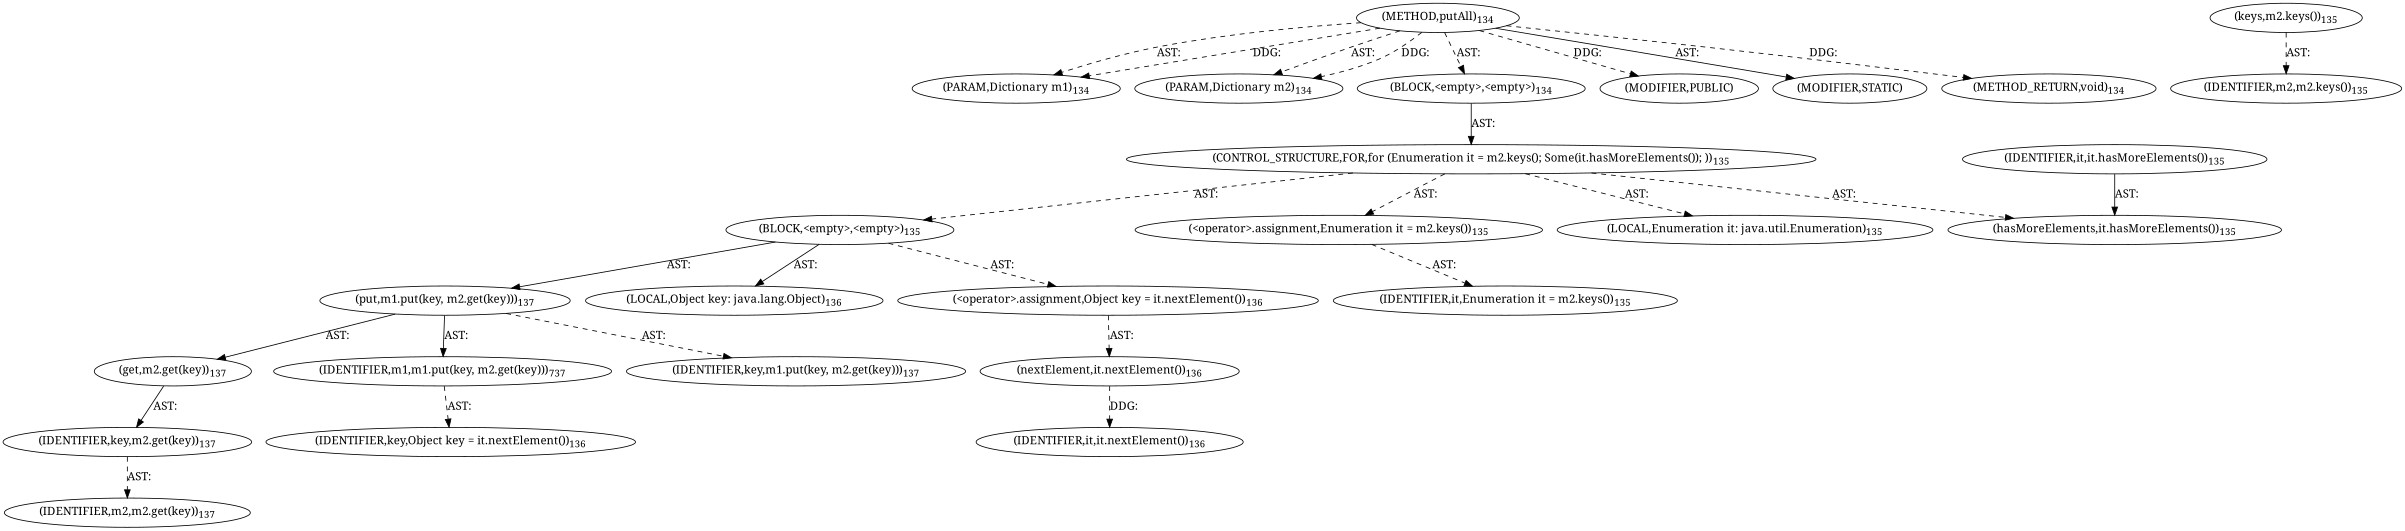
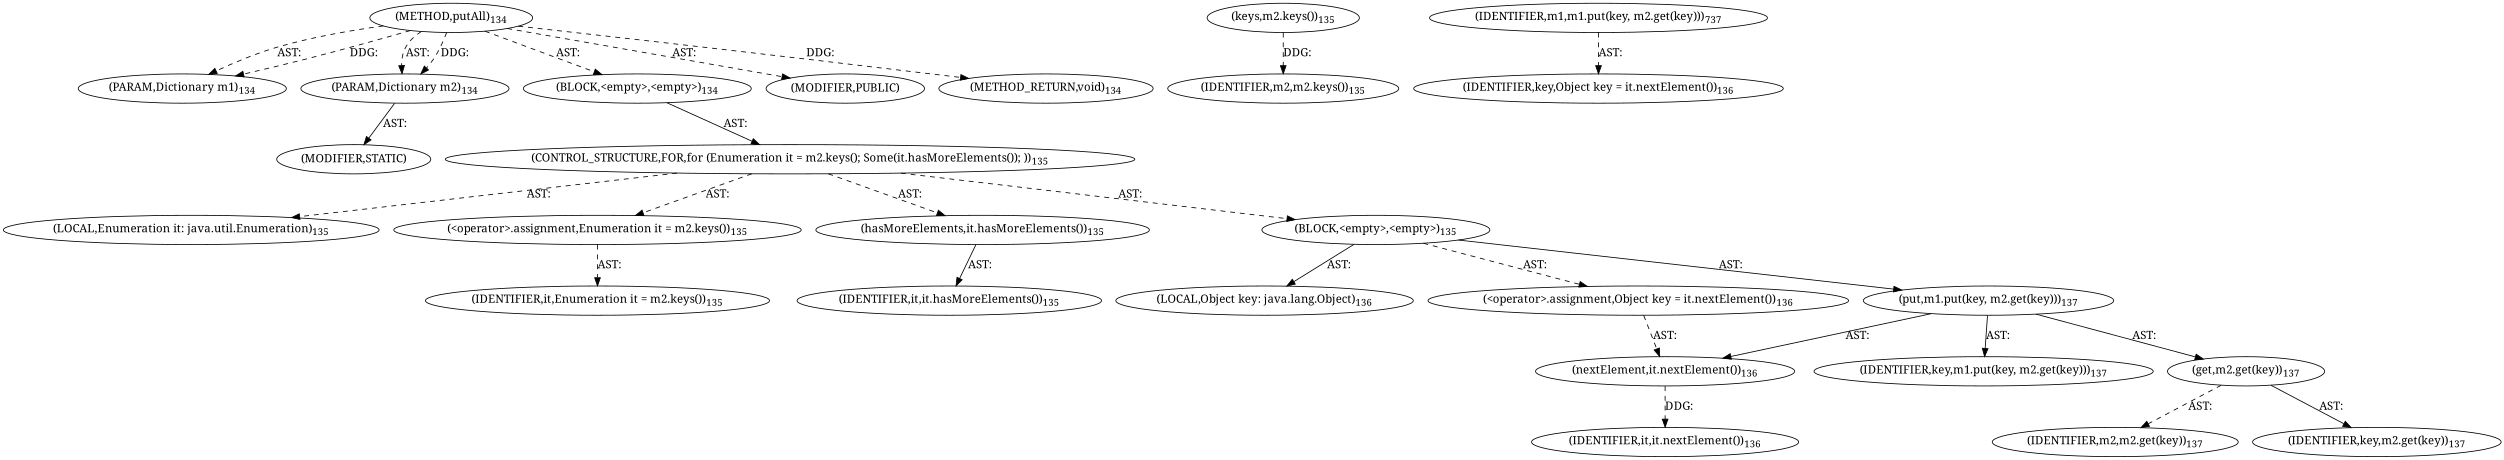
(1589, 53) -> (686, 53)
(1641, 53) -> (382, 121)
(2300, 53) -> (1299, 53)
(2115, 191) -> (968, 262)
(444, 332) -> (1831, 335)
(615, 335) -> (1986, 332)
(127, 473) -> (2185, 405)
